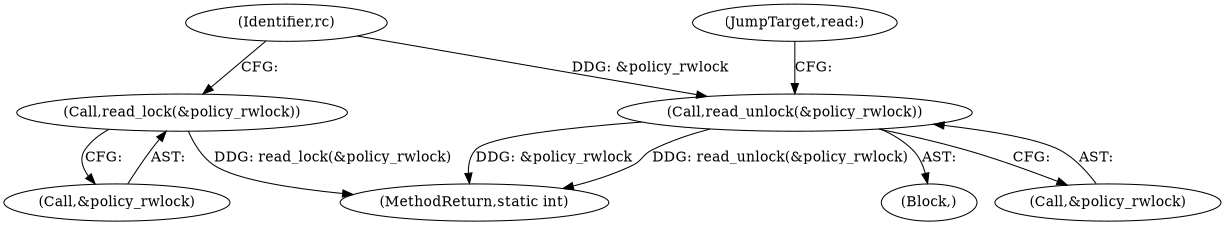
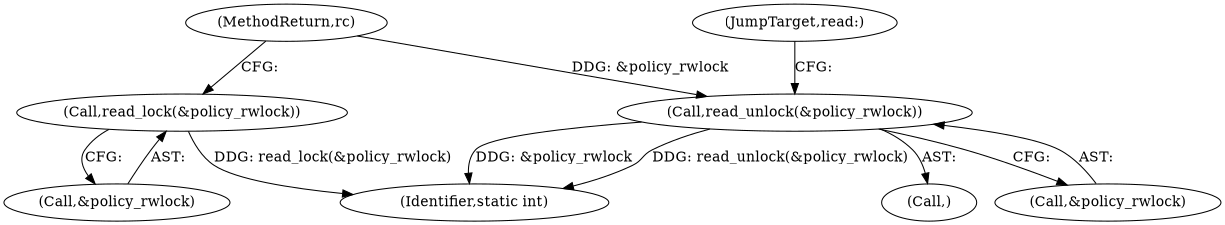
(286, 23) -> (286, 23)
(474, 203) -> (474, 203)
(929, 203) -> (929, 203)
